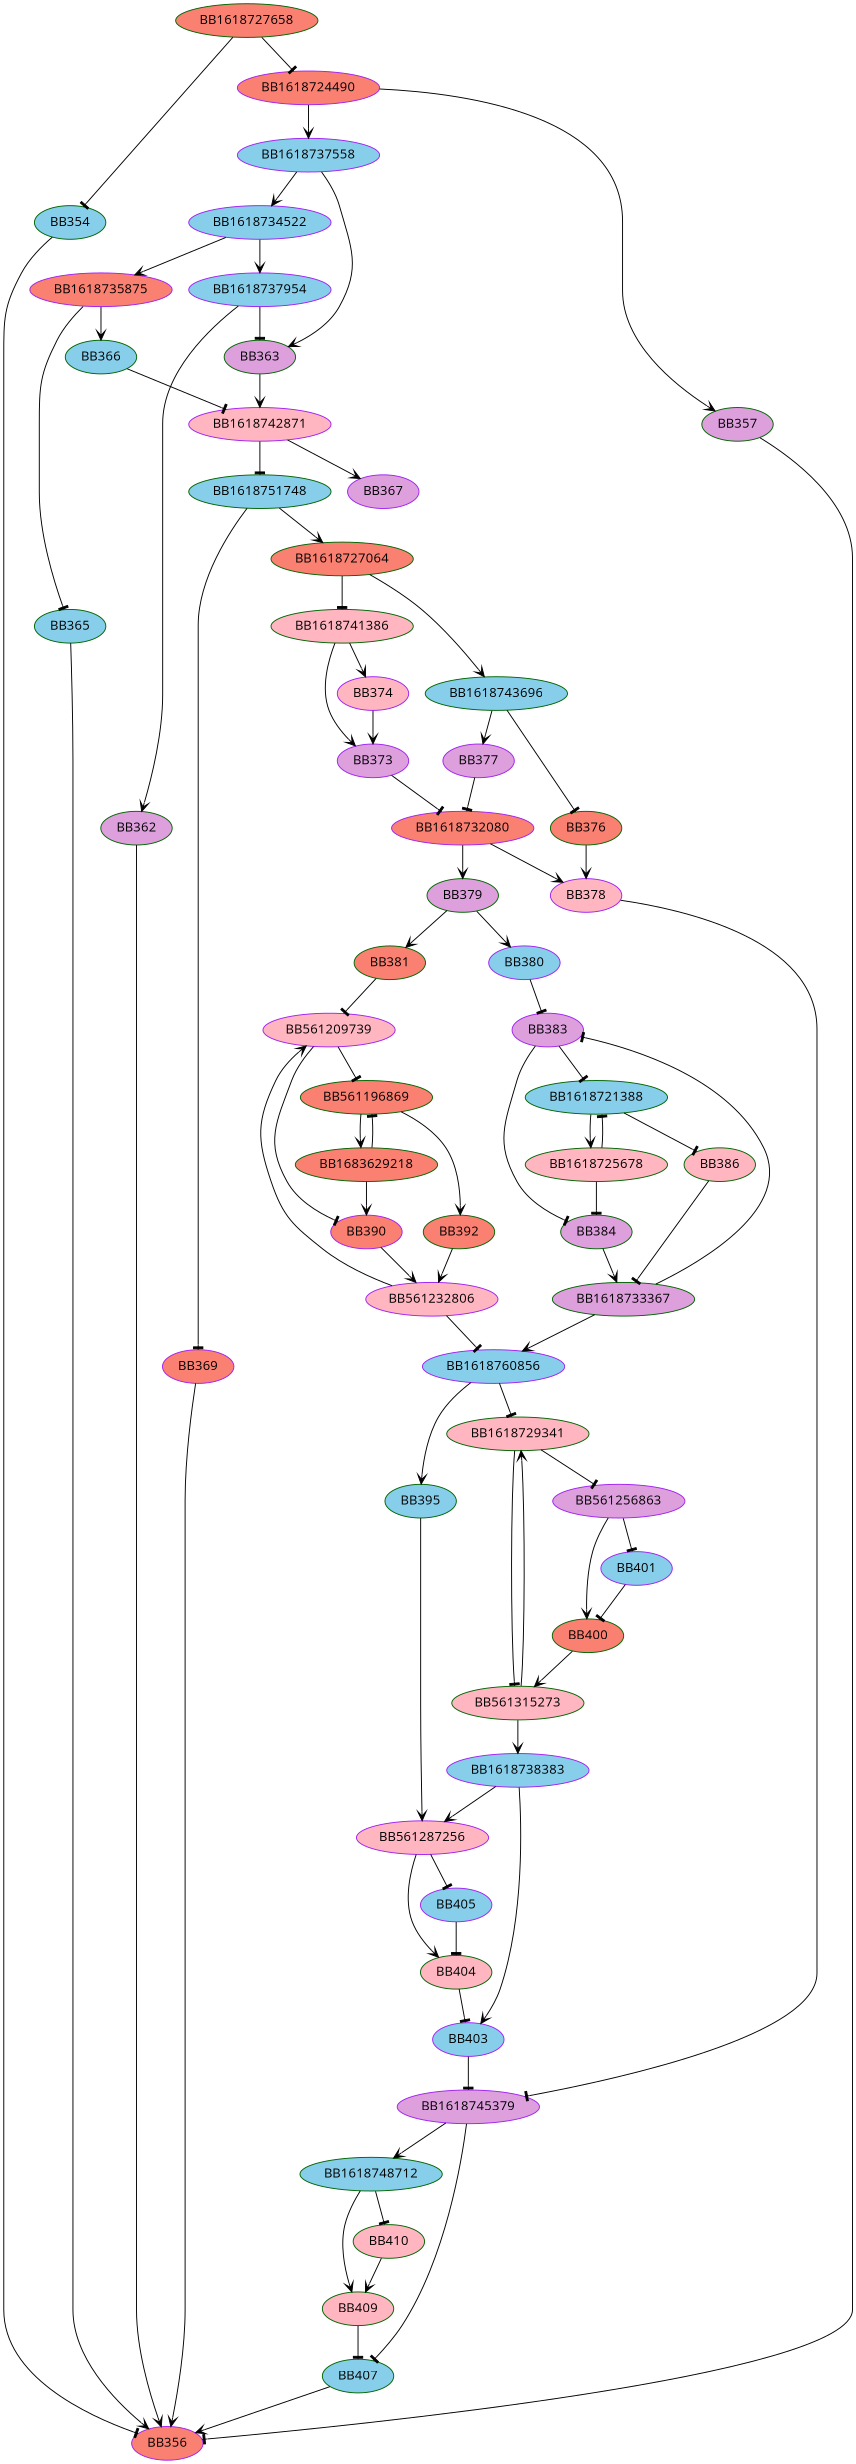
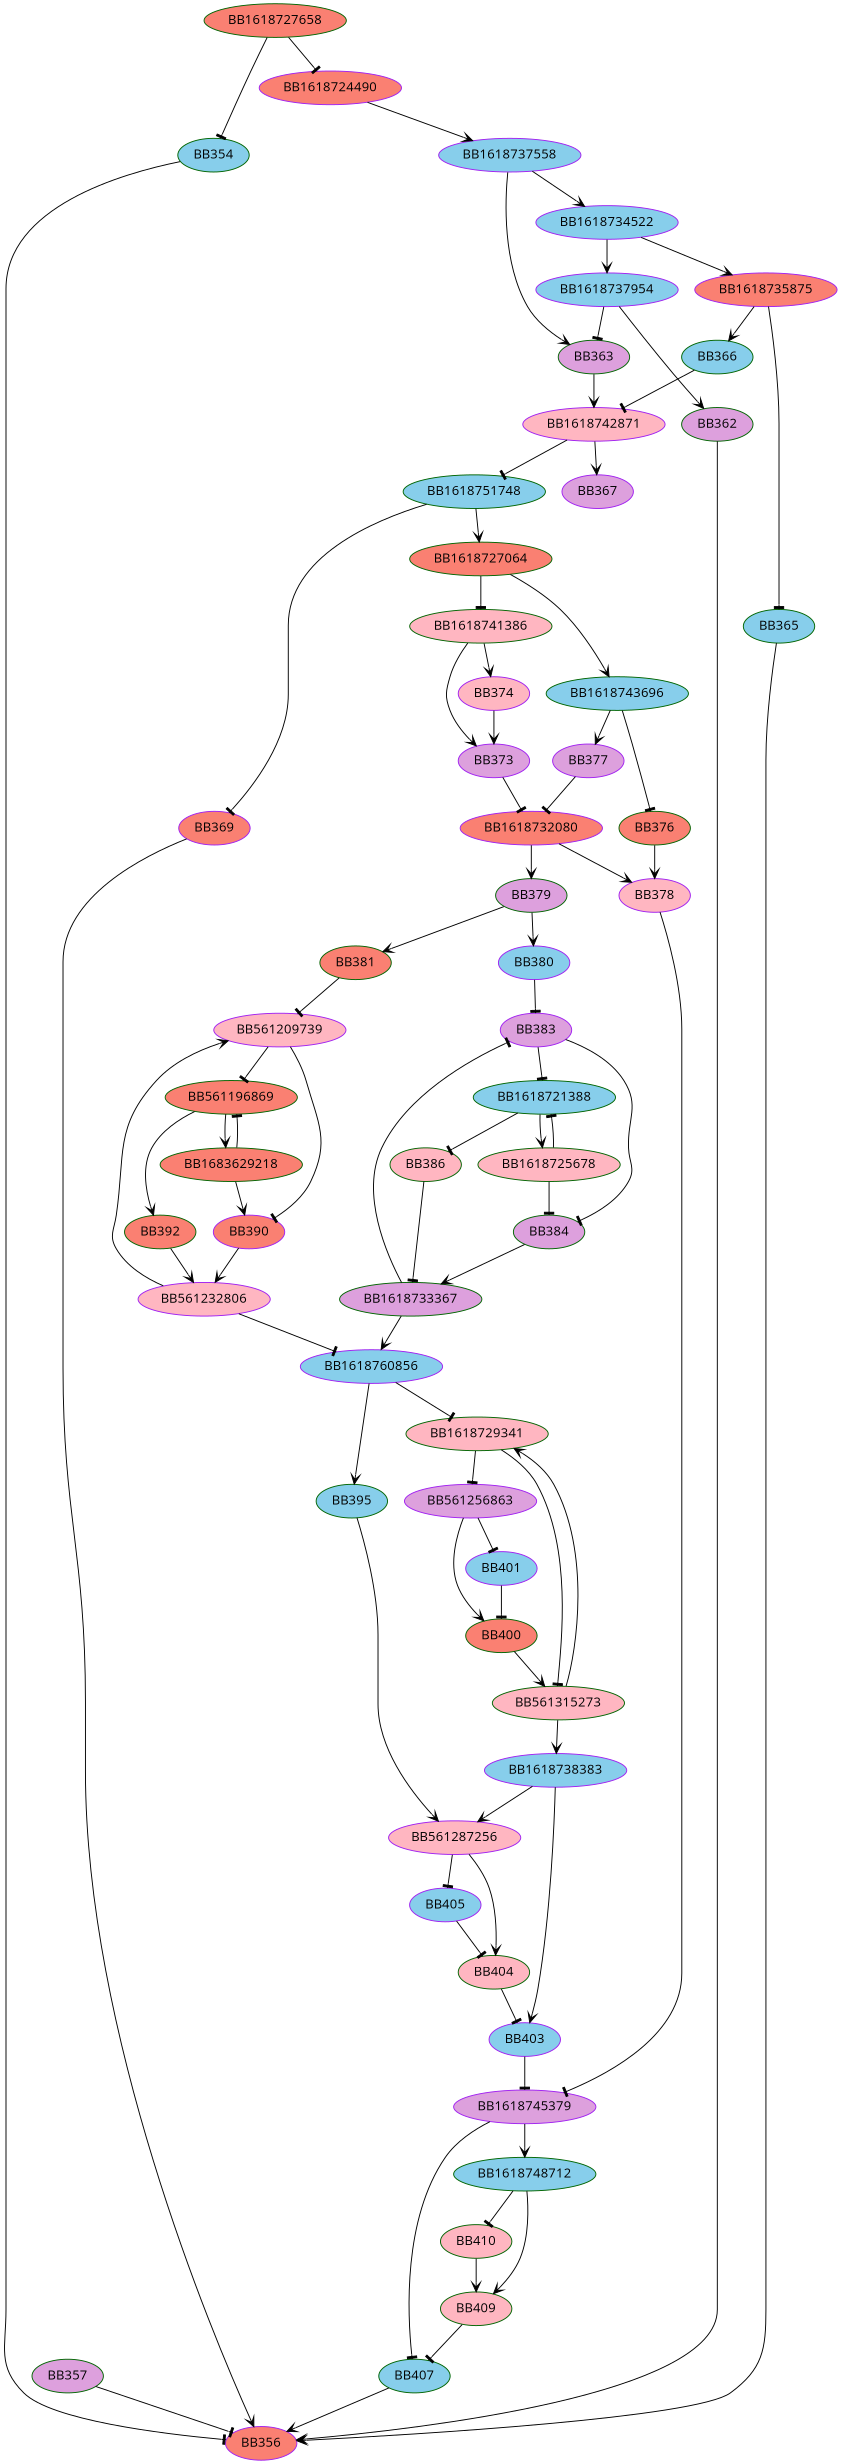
(612, 180) -> none
